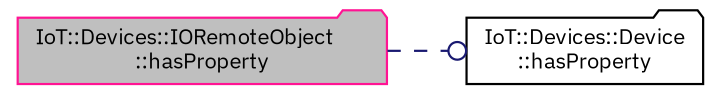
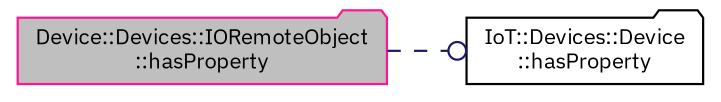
(202, 51) -> (202, 51)
